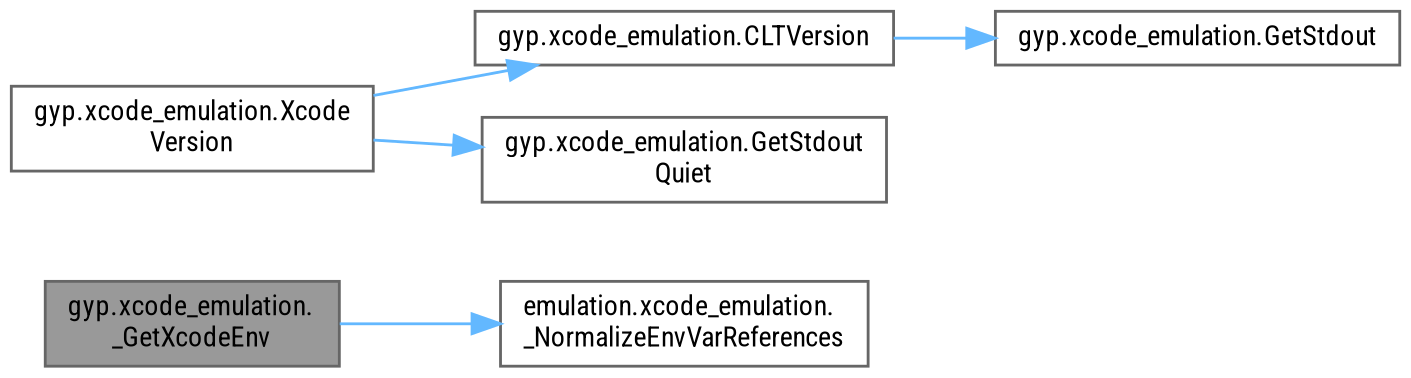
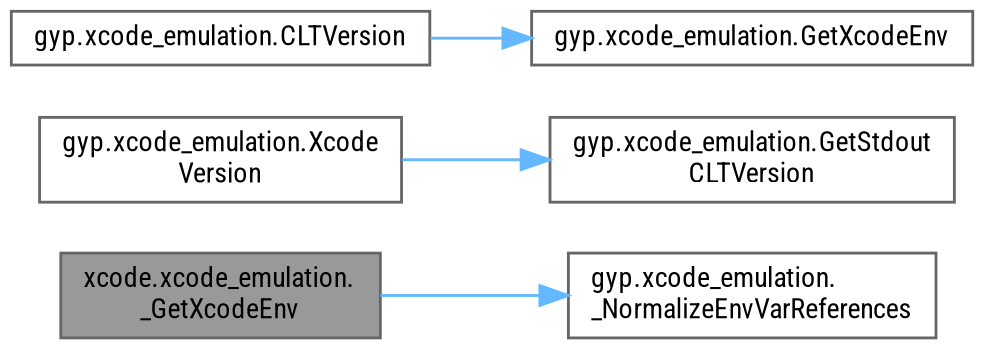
(1198, 38) -> (752, 38)
(441, 83) -> none
(684, 160) -> (752, 160)
(192, 324) -> (221, 296)
(684, 324) -> (752, 296)
